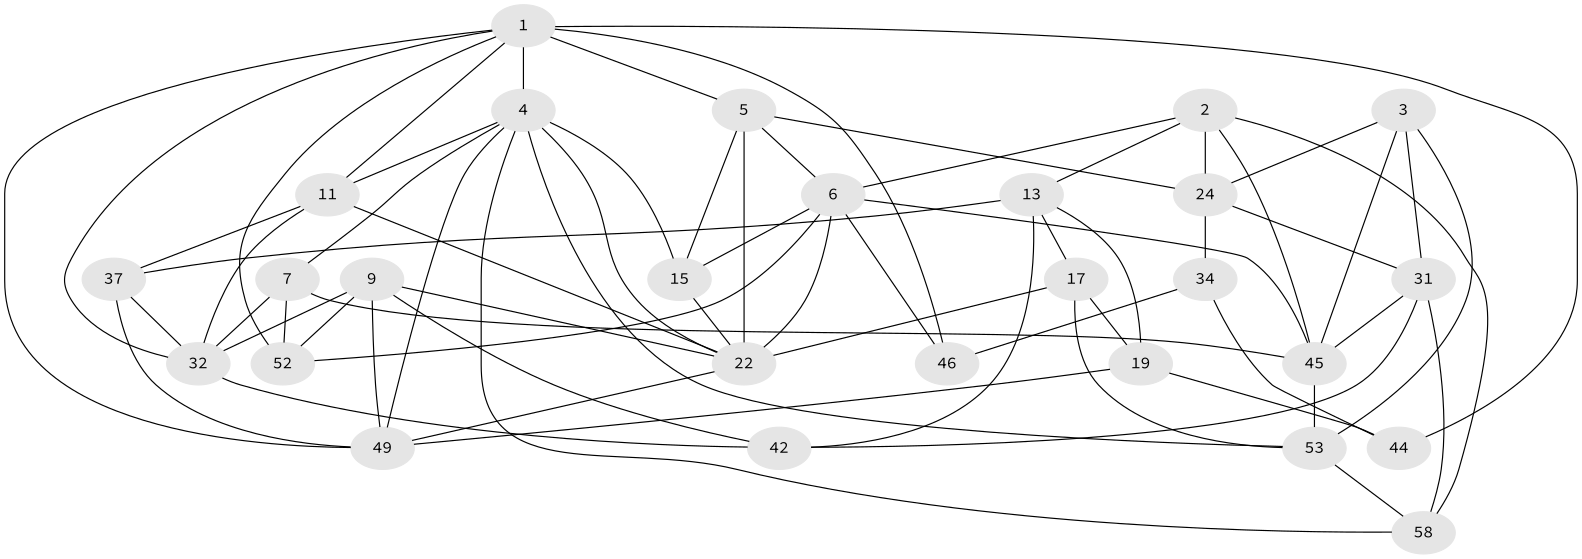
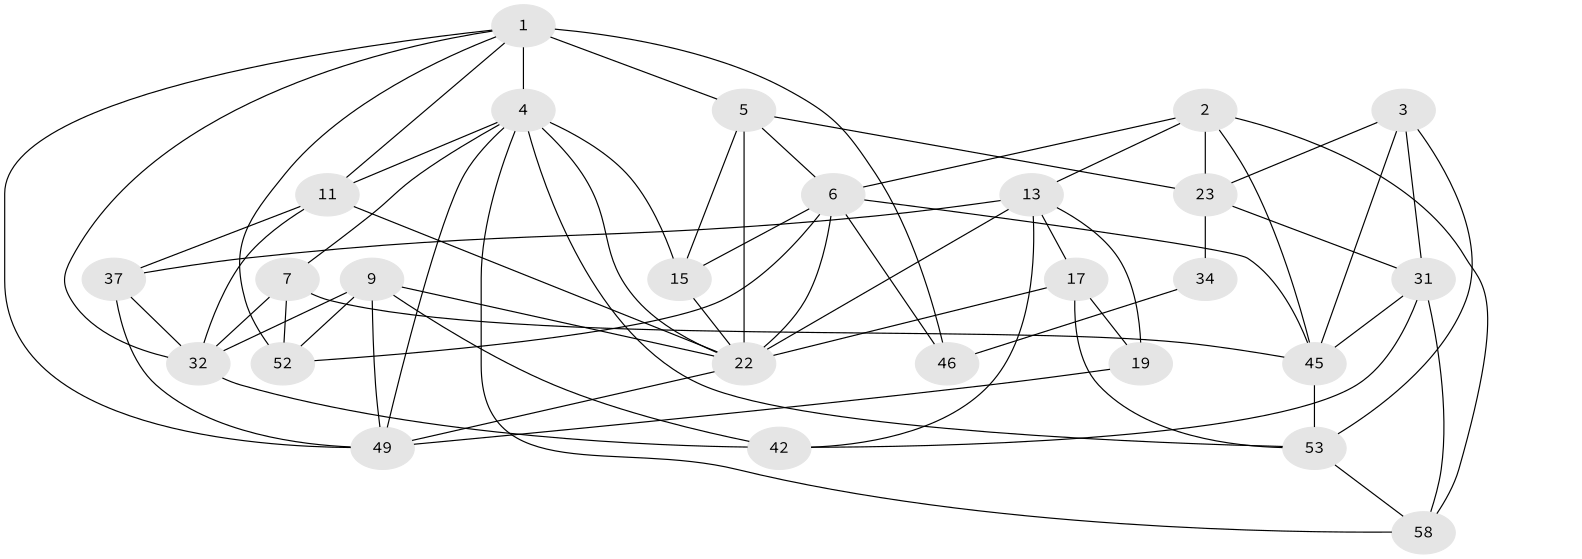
(1205, 195) -> (1205, 195)
none -> (882, 283)
(1399, 448) -> none
